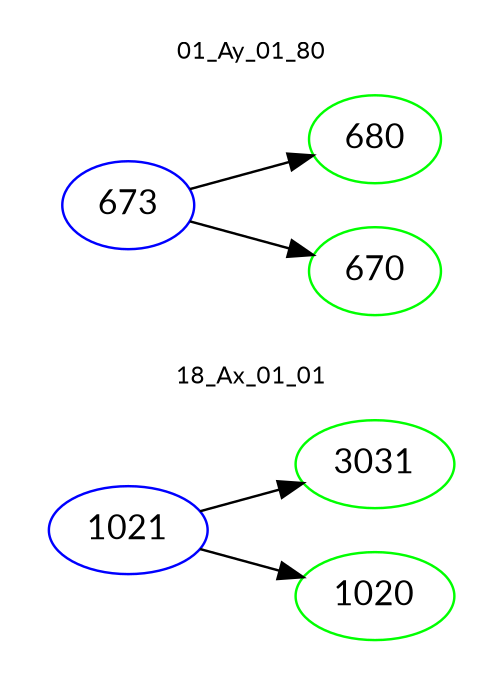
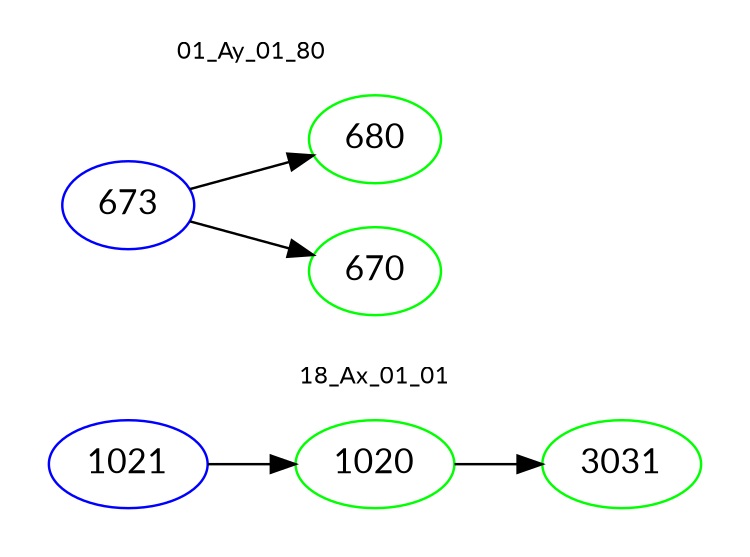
(240, 500) -> (486, 464)
